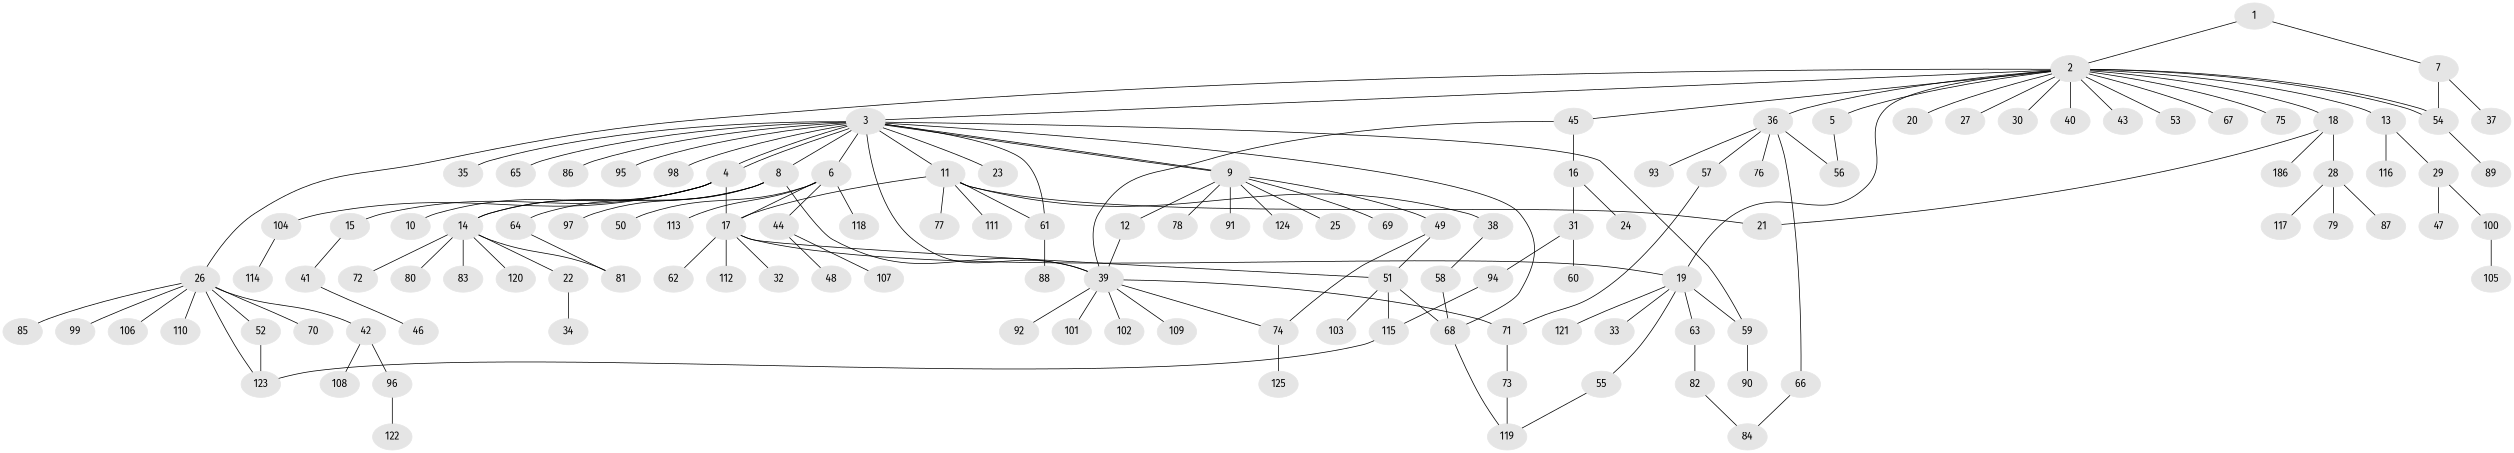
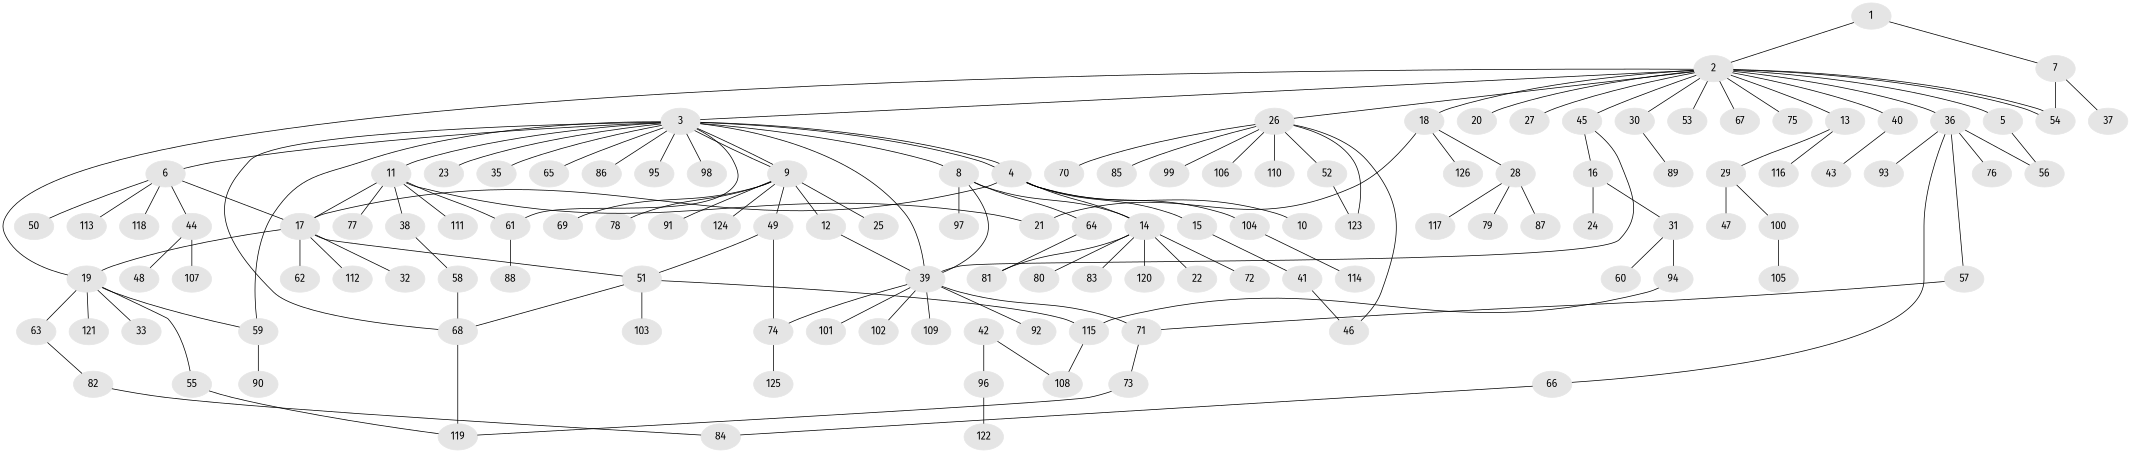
(2097, 95) -> (1864, 148)
(2465, 147) -> (1654, 148)
(2281, 174) -> (1463, 174)
(283, 305) -> (1391, 200)
(568, 332) -> none
(827, 367) -> (1076, 358)
